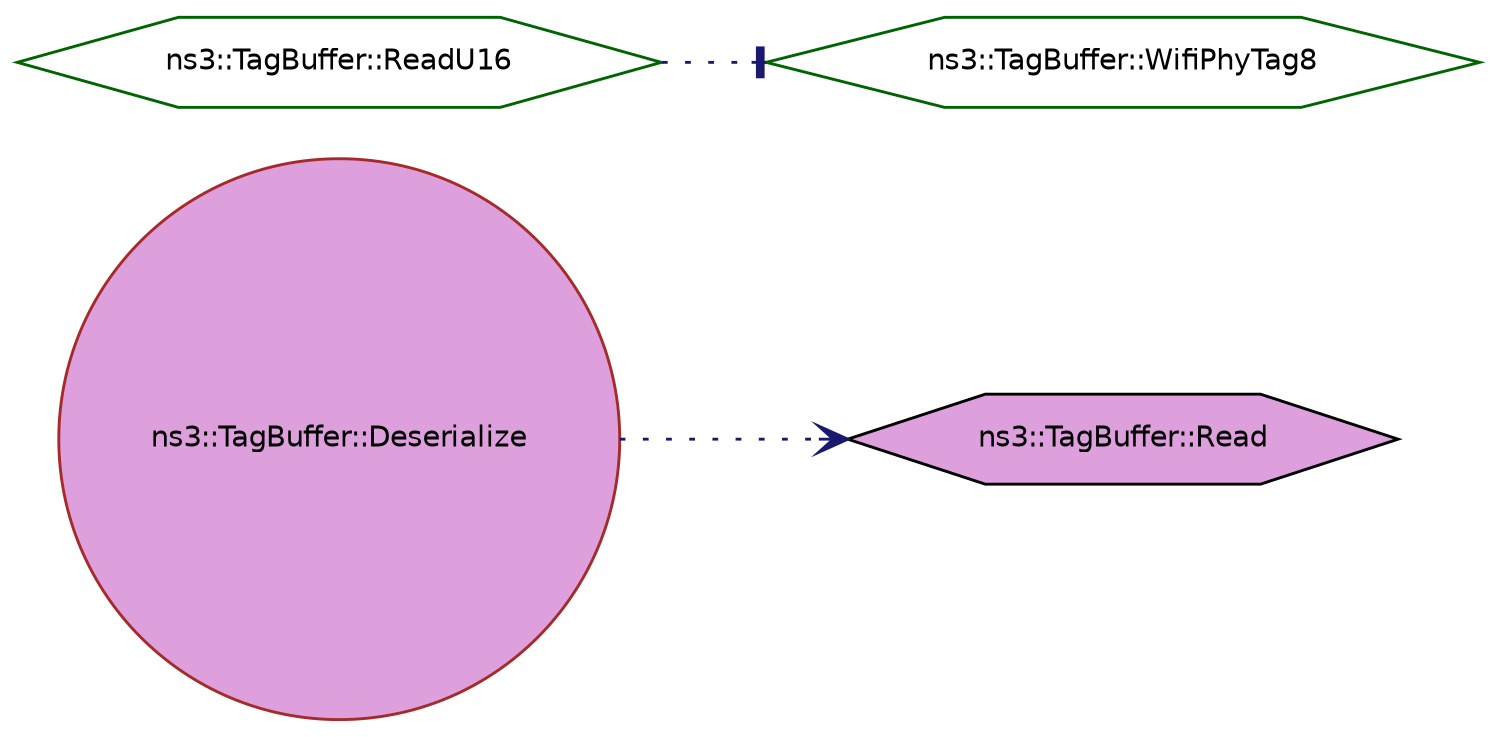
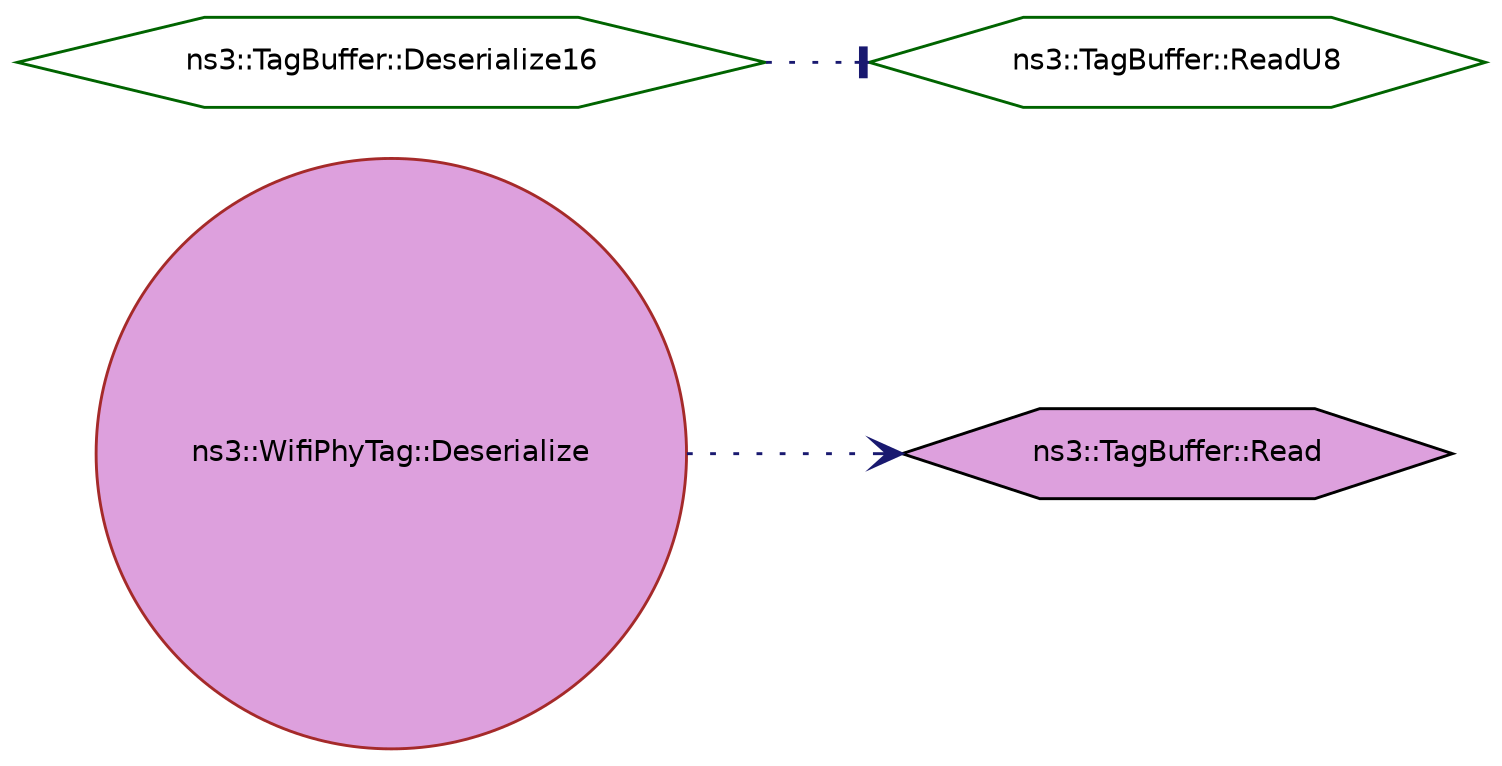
(339, 62) -> (391, 62)
(1123, 62) -> (1177, 62)
(339, 439) -> (391, 454)
